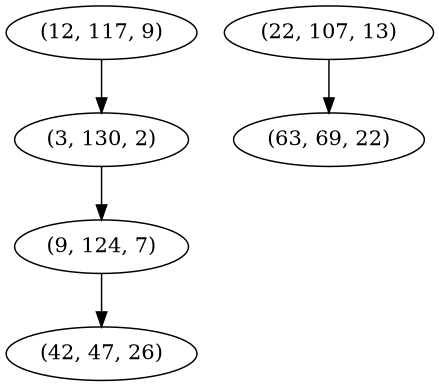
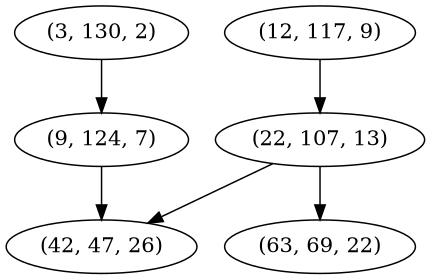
(102, 79) -> (320, 79)
none -> (217, 190)
